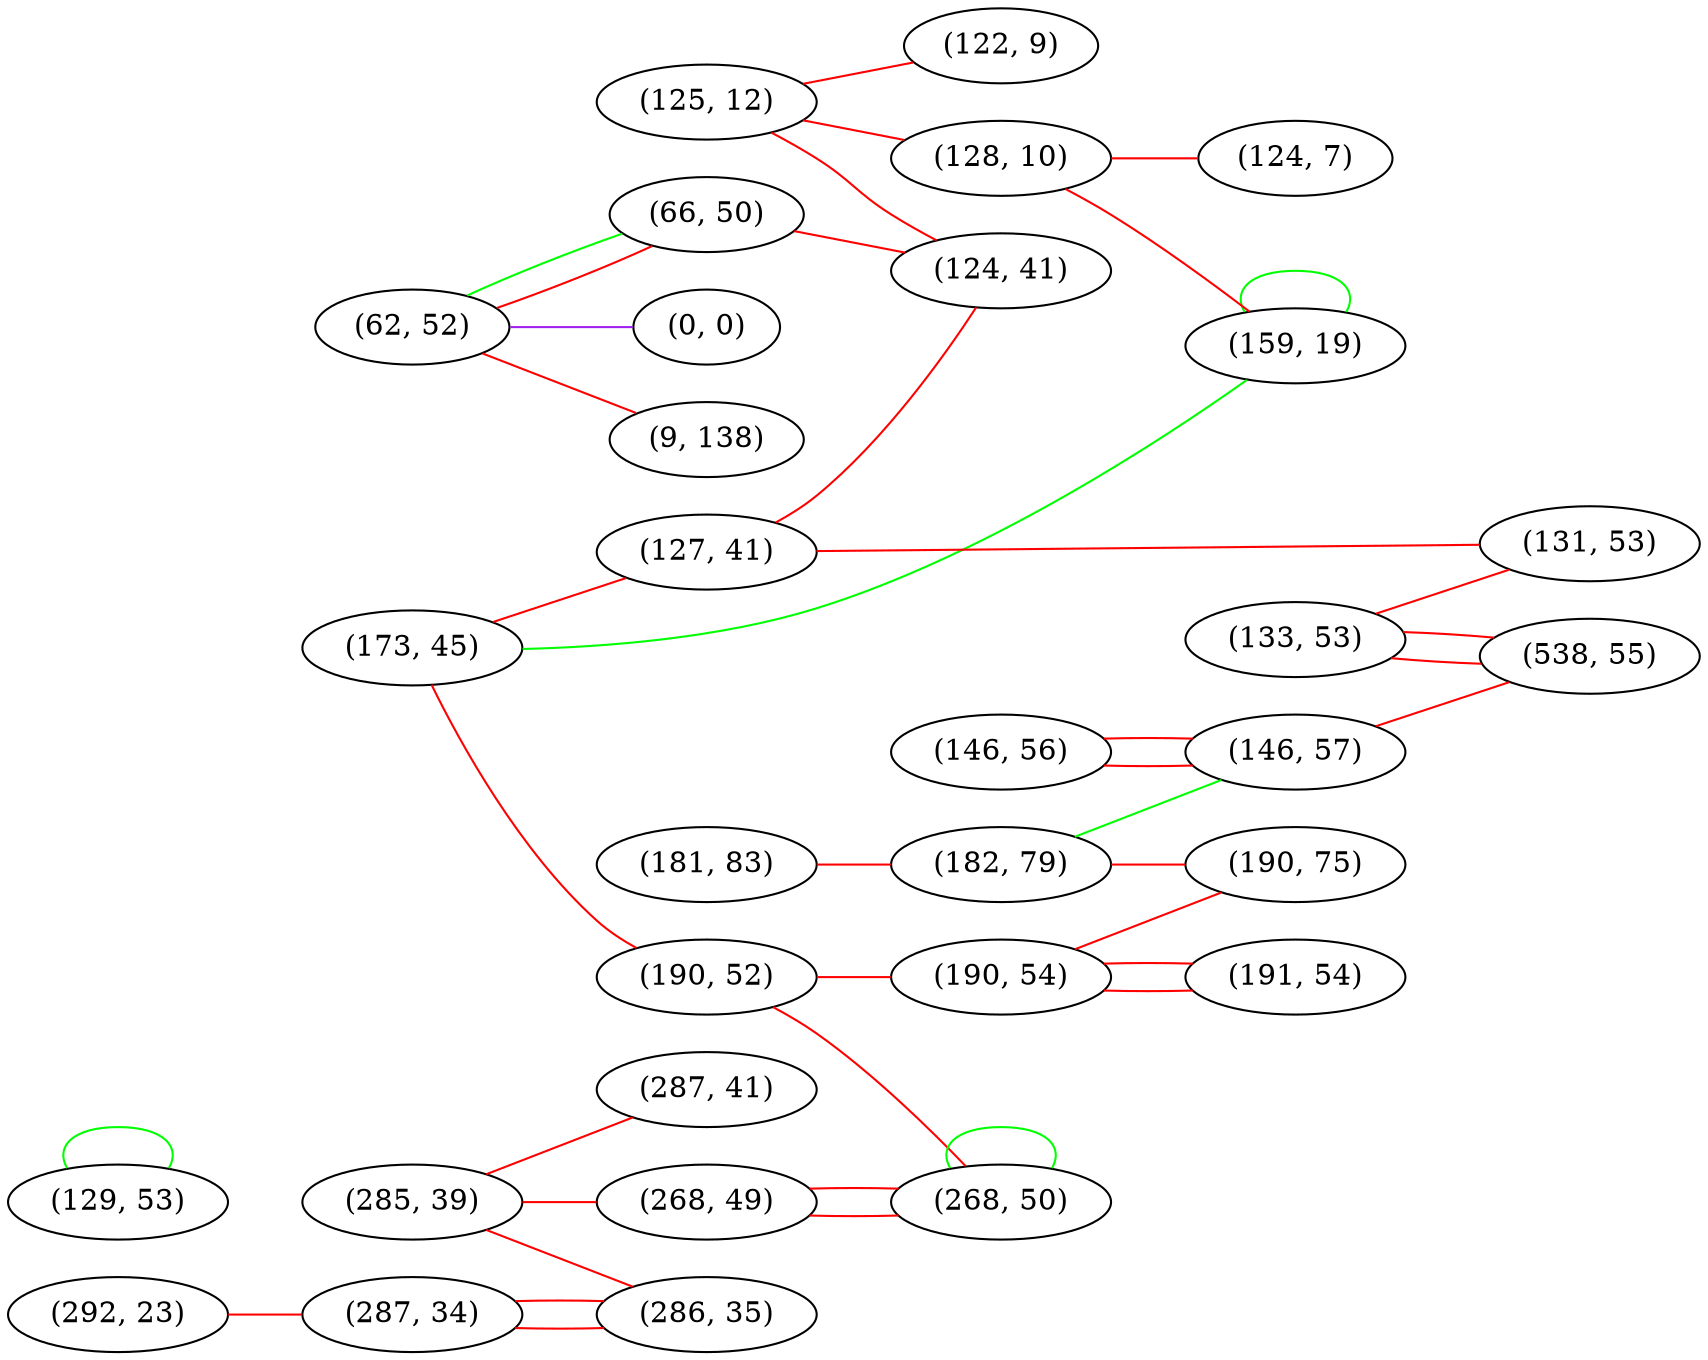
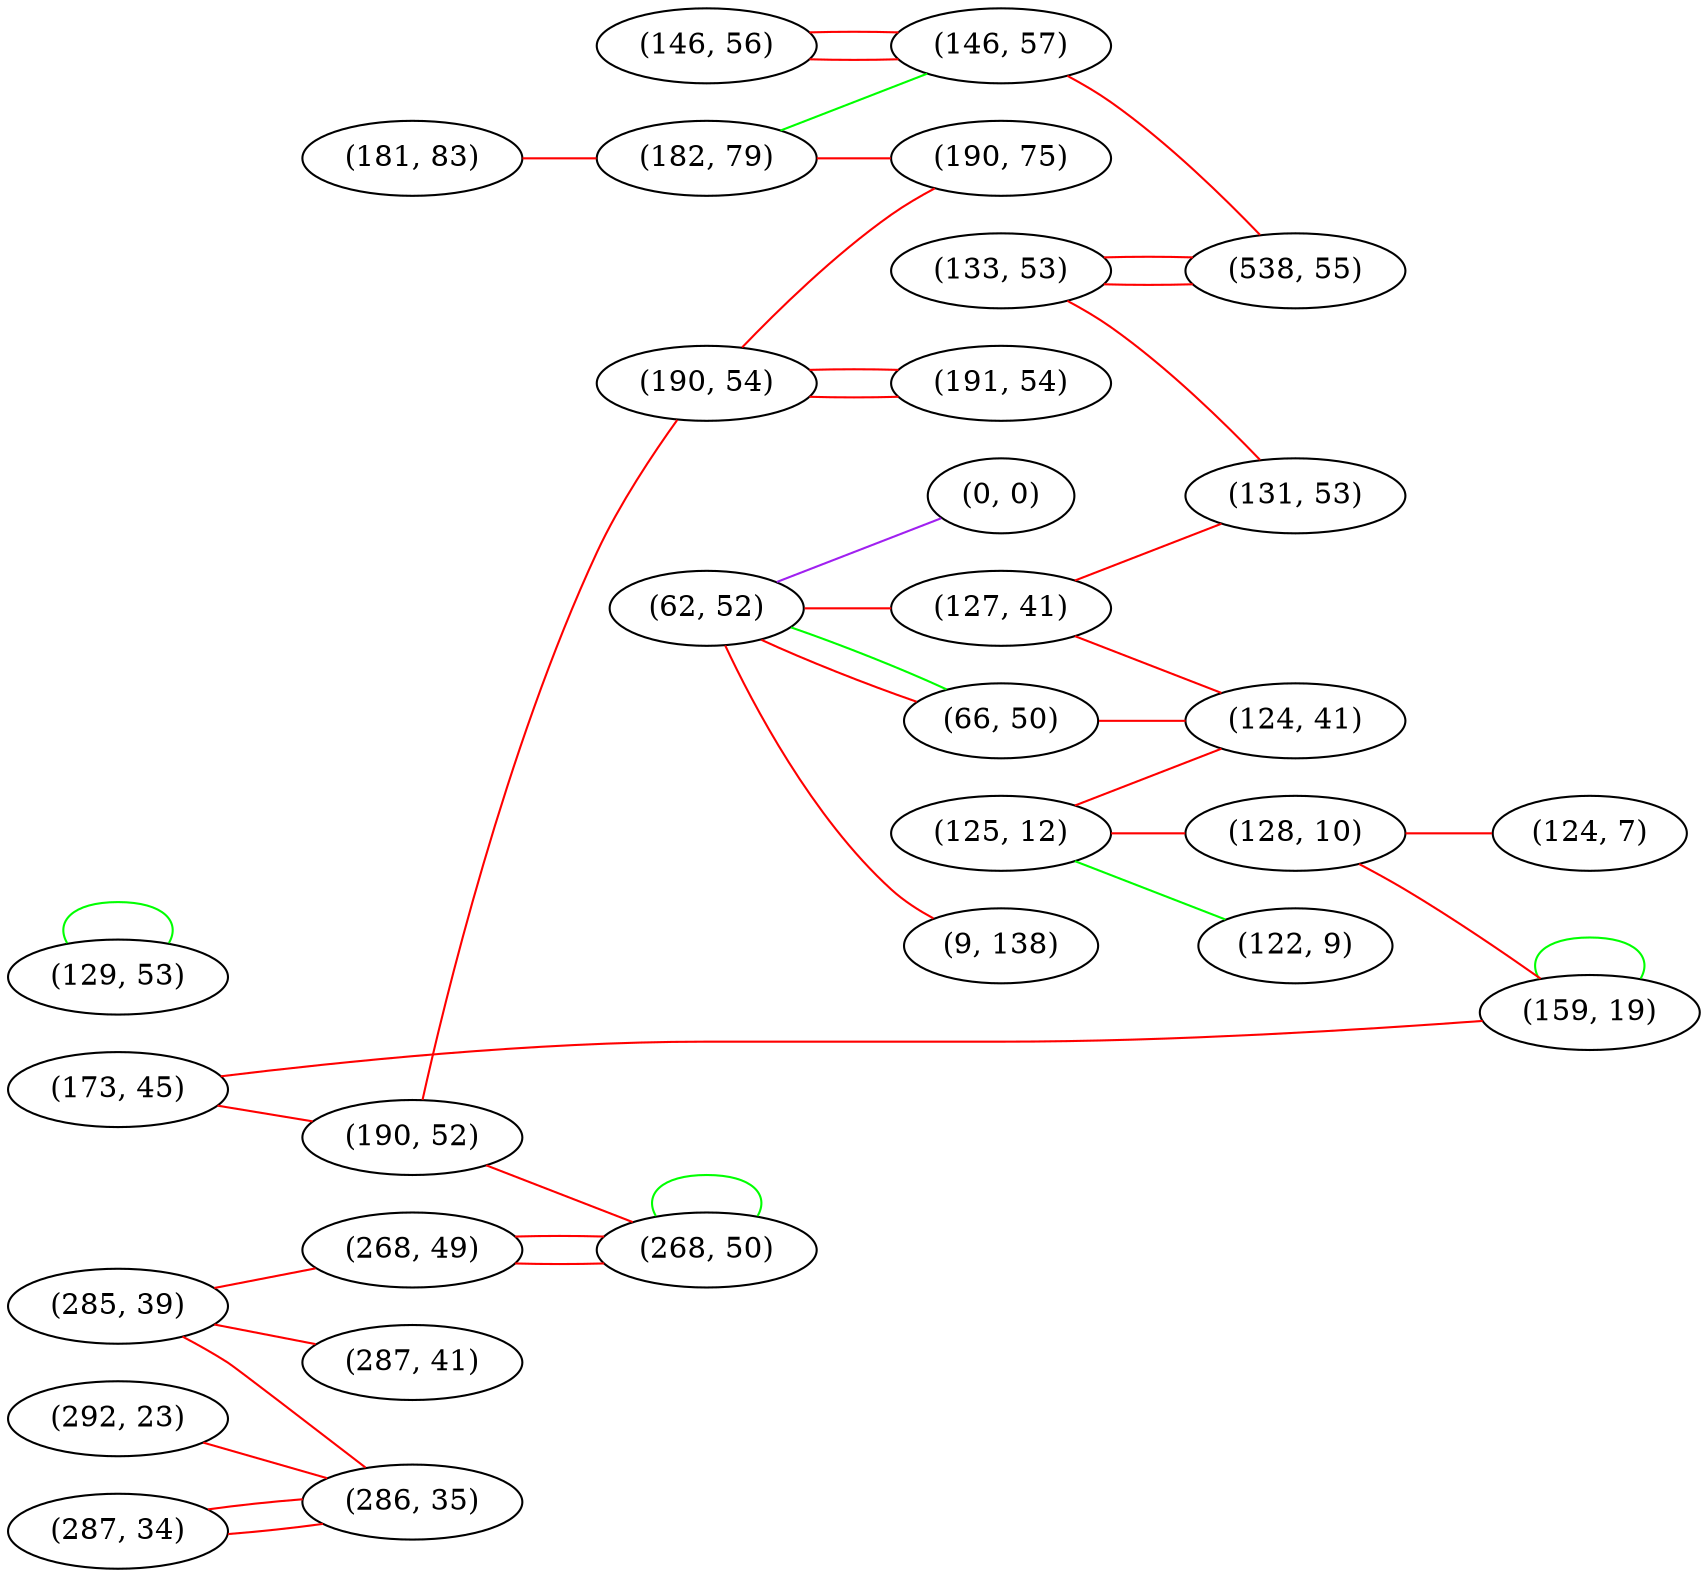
(858, 73) -> (1150, 890)
(906, 575) -> (851, 1042)
(560, 600) -> (848, 608)
(265, 1315) -> (265, 1460)
